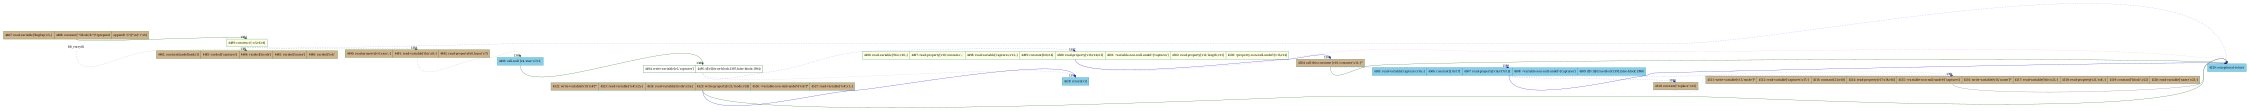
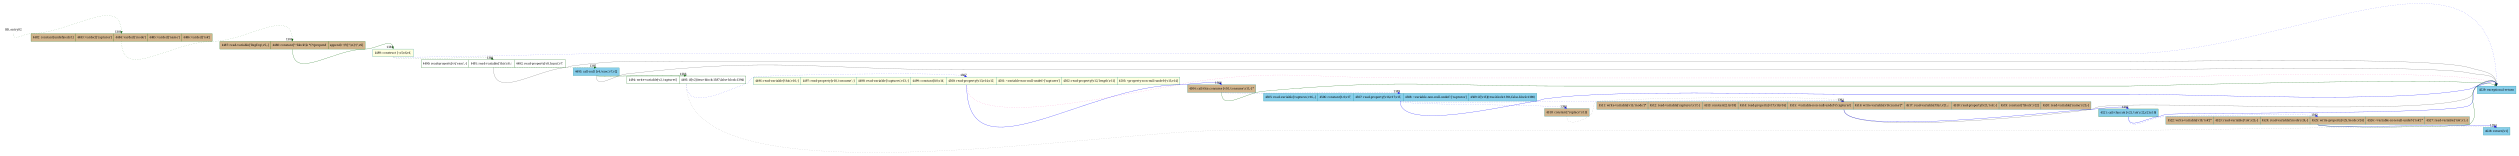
none -> (205, 42)
(417, 54) -> (493, 64)
none -> (1492, 62)
none -> (1546, 70)
none -> (2128, 113)
